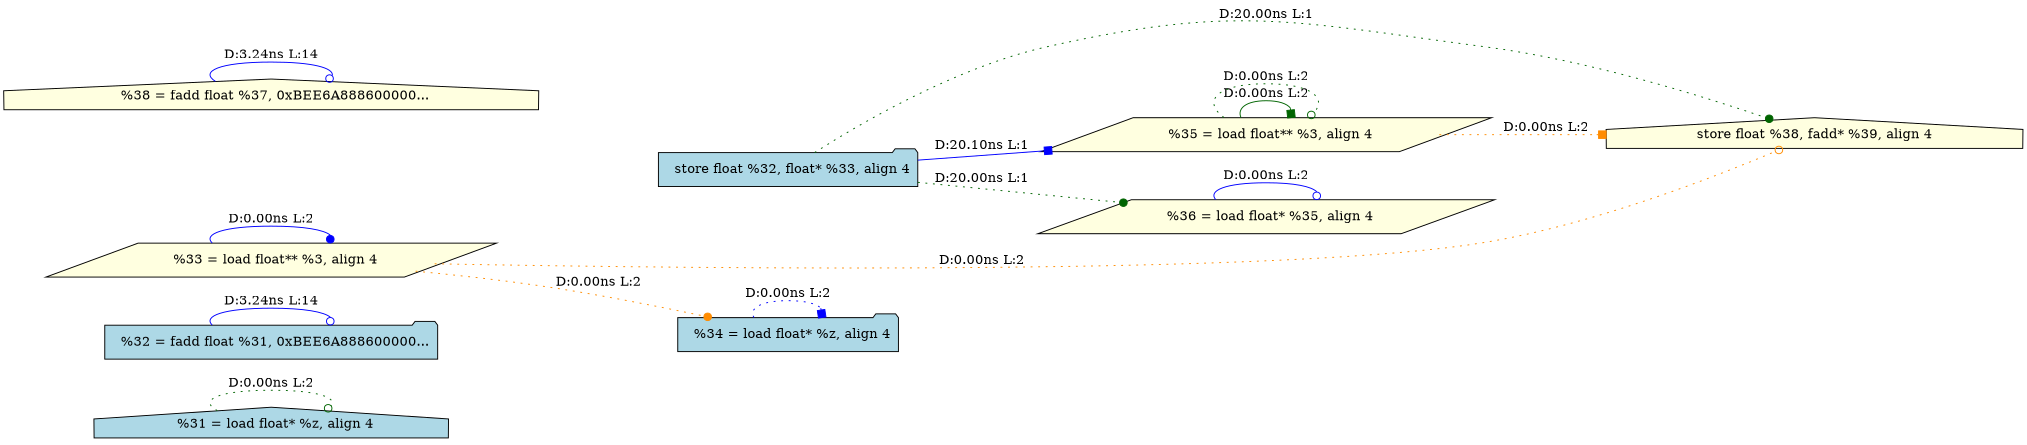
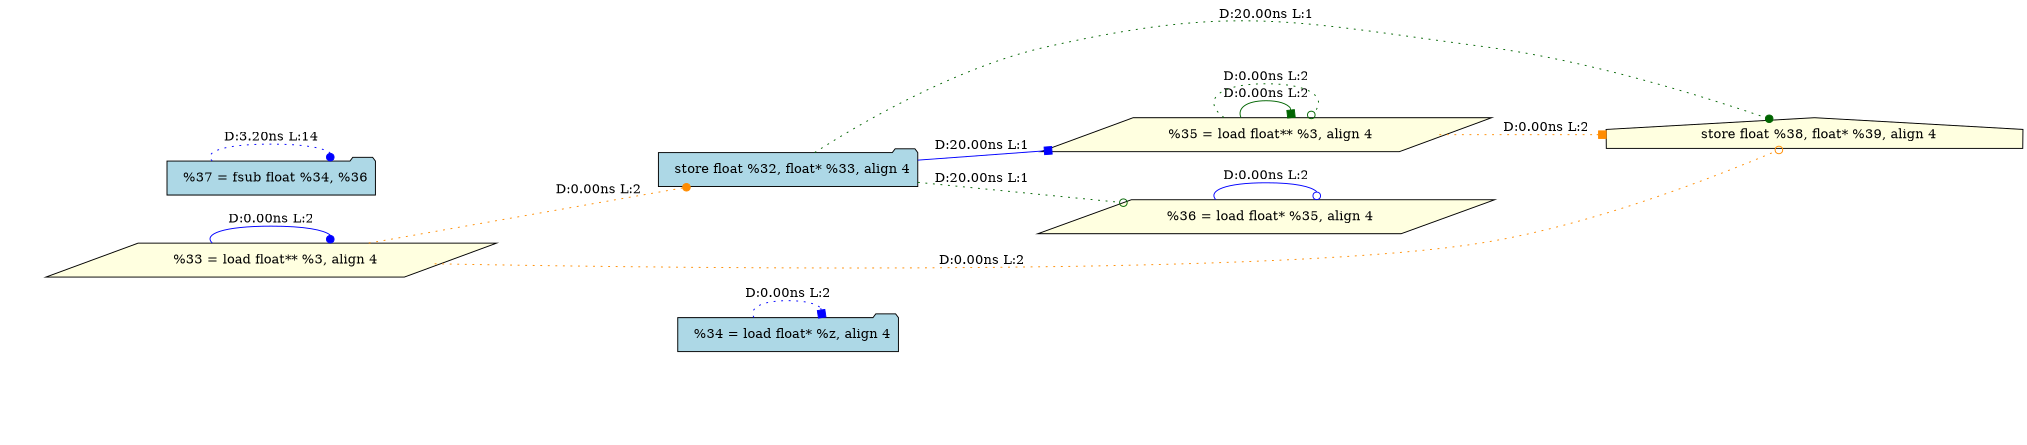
(271, 96) -> none
(1815, 135) -> (1815, 135)
(982, 146) -> (982, 146)
none -> (271, 178)
(1019, 192) -> (1019, 192)
(560, 289) -> (526, 216)
(271, 342) -> none
(271, 424) -> none
